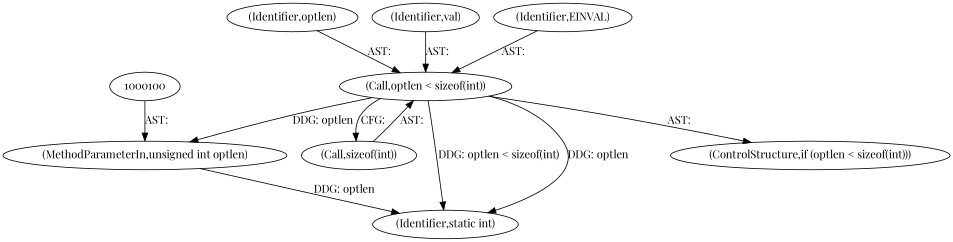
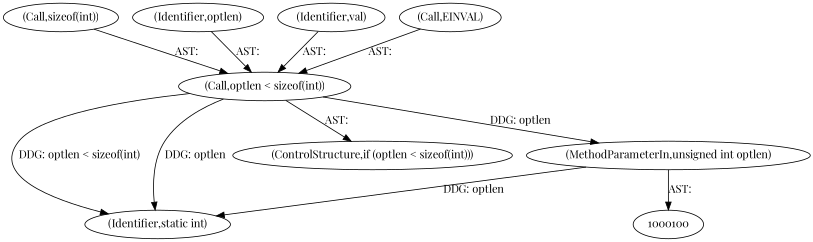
(563, 17) -> (450, 17)
(363, 112) -> none
(145, 117) -> (668, 186)
